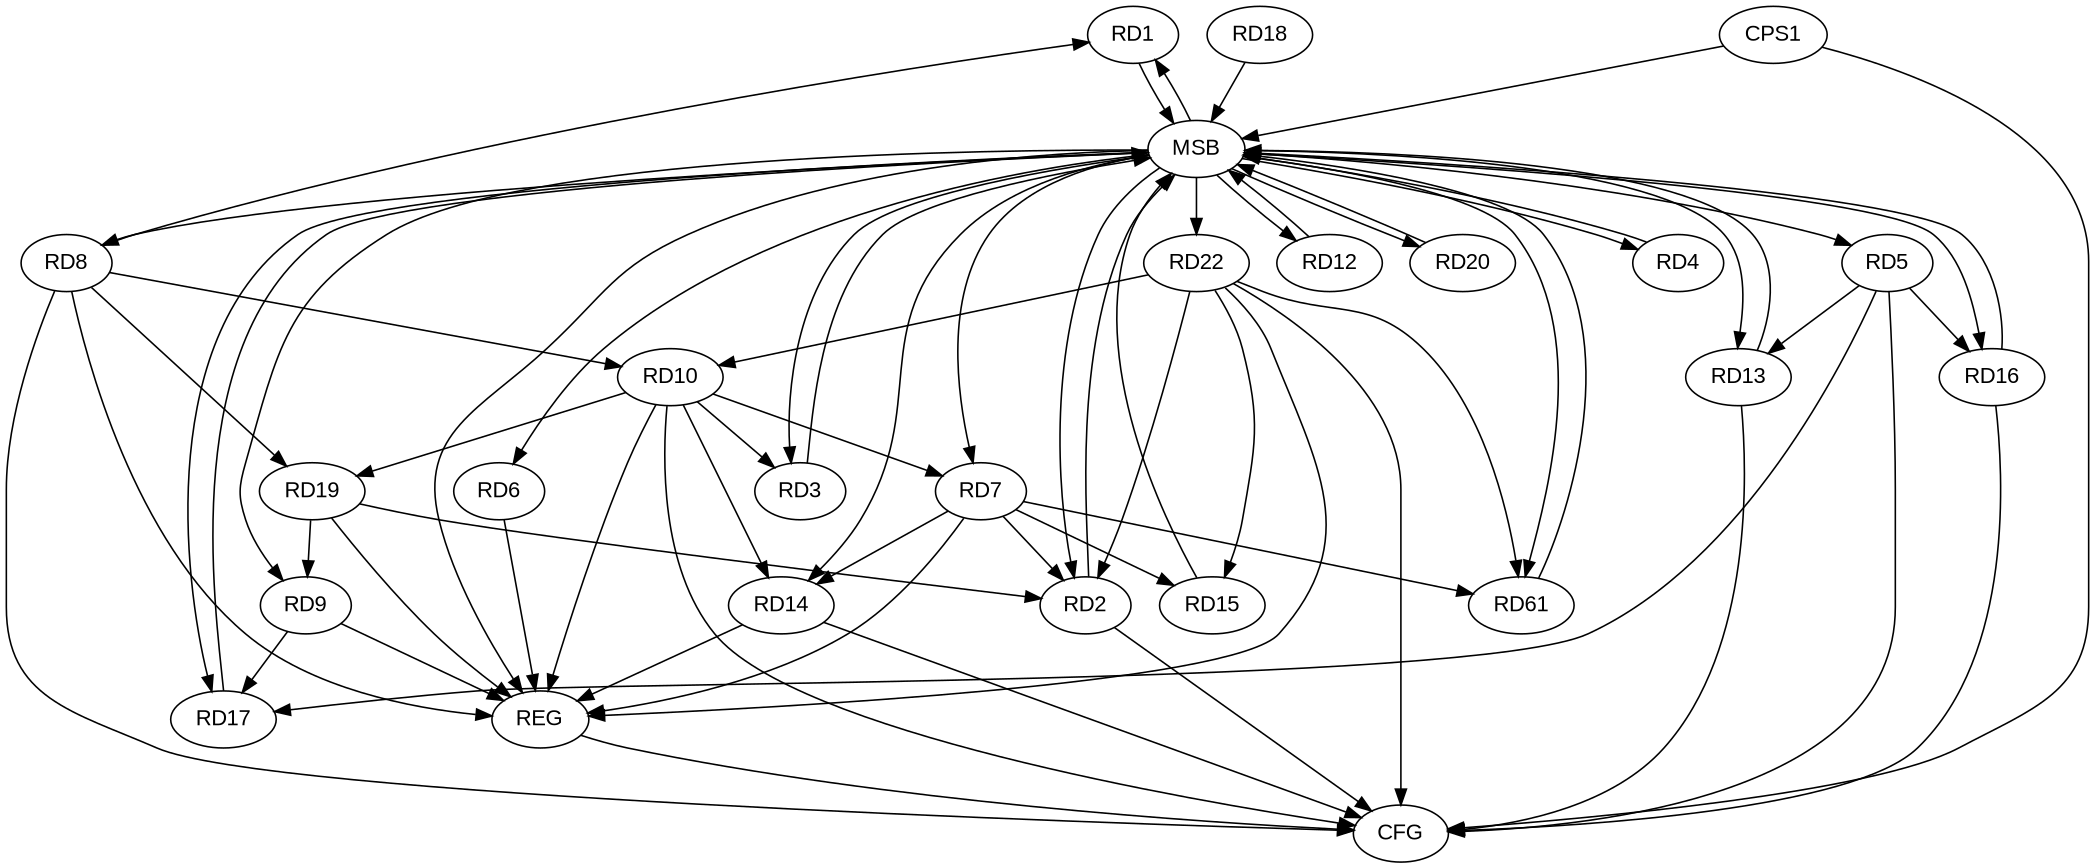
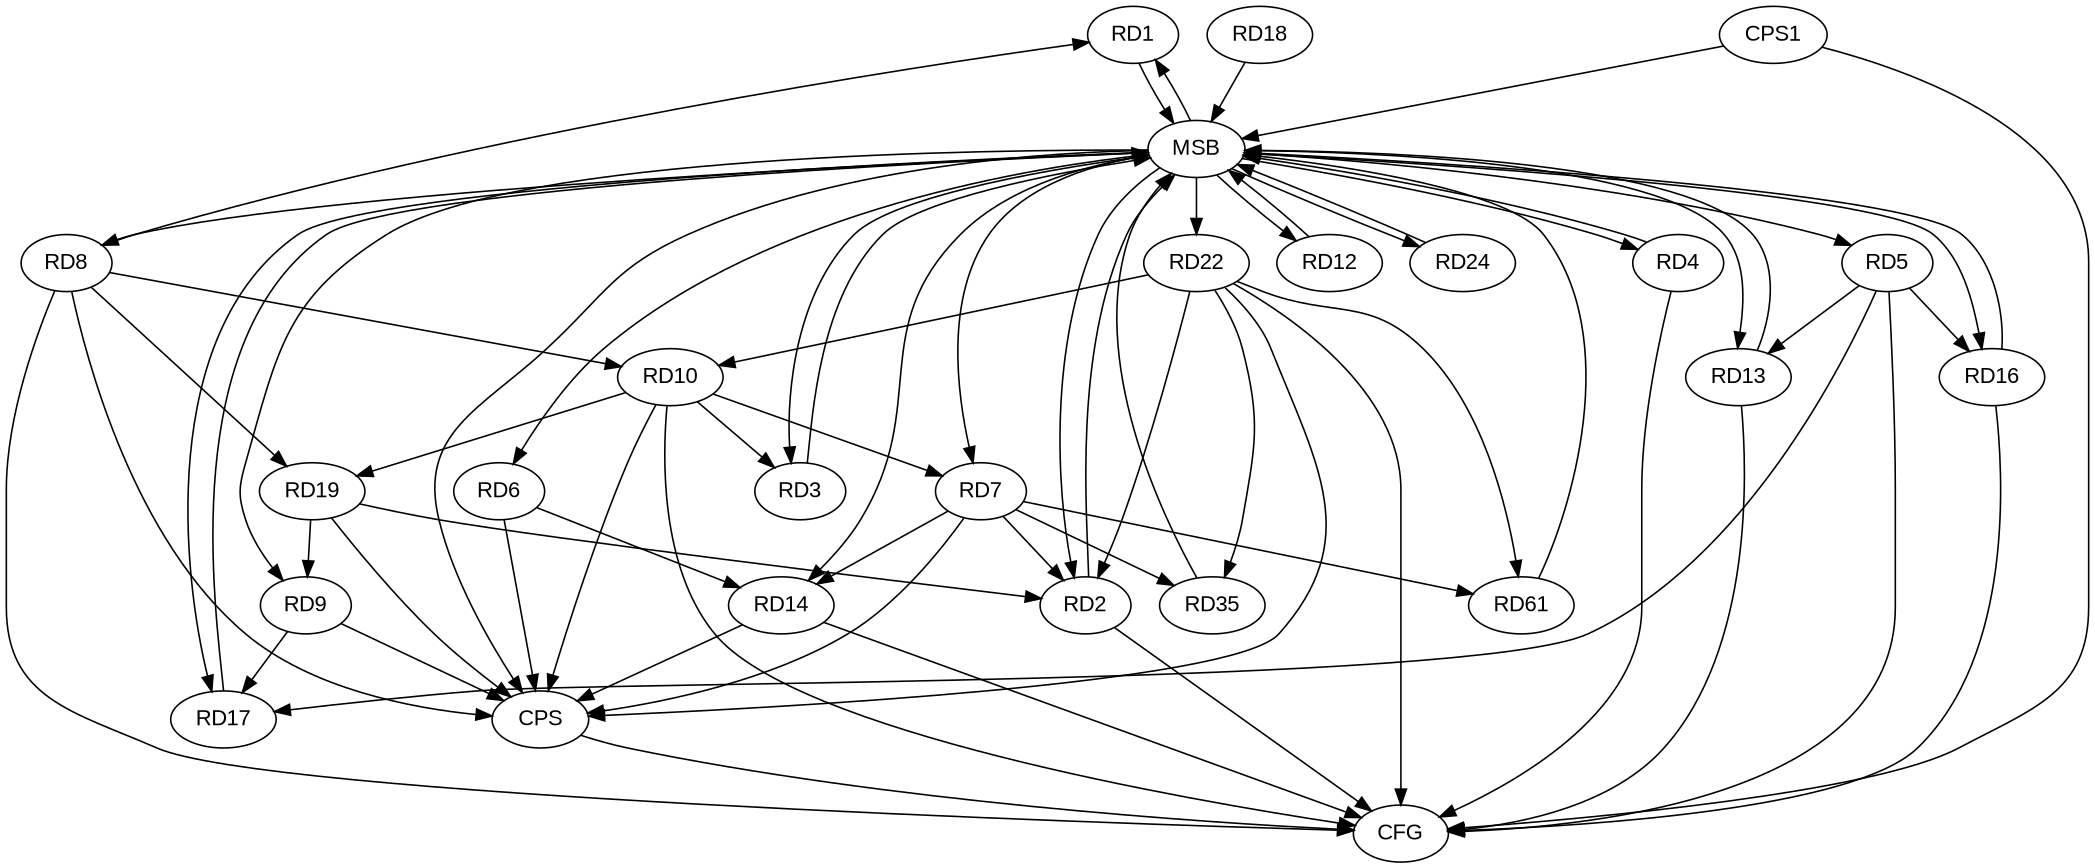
(1528, 257) -> none
(1463, 263) -> (1463, 263)
(722, 484) -> (588, 528)
none -> (1642, 578)
(1212, 605) -> (1212, 605)
(540, 719) -> (540, 719)
